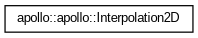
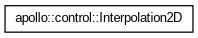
(99, 19) -> (99, 19)
